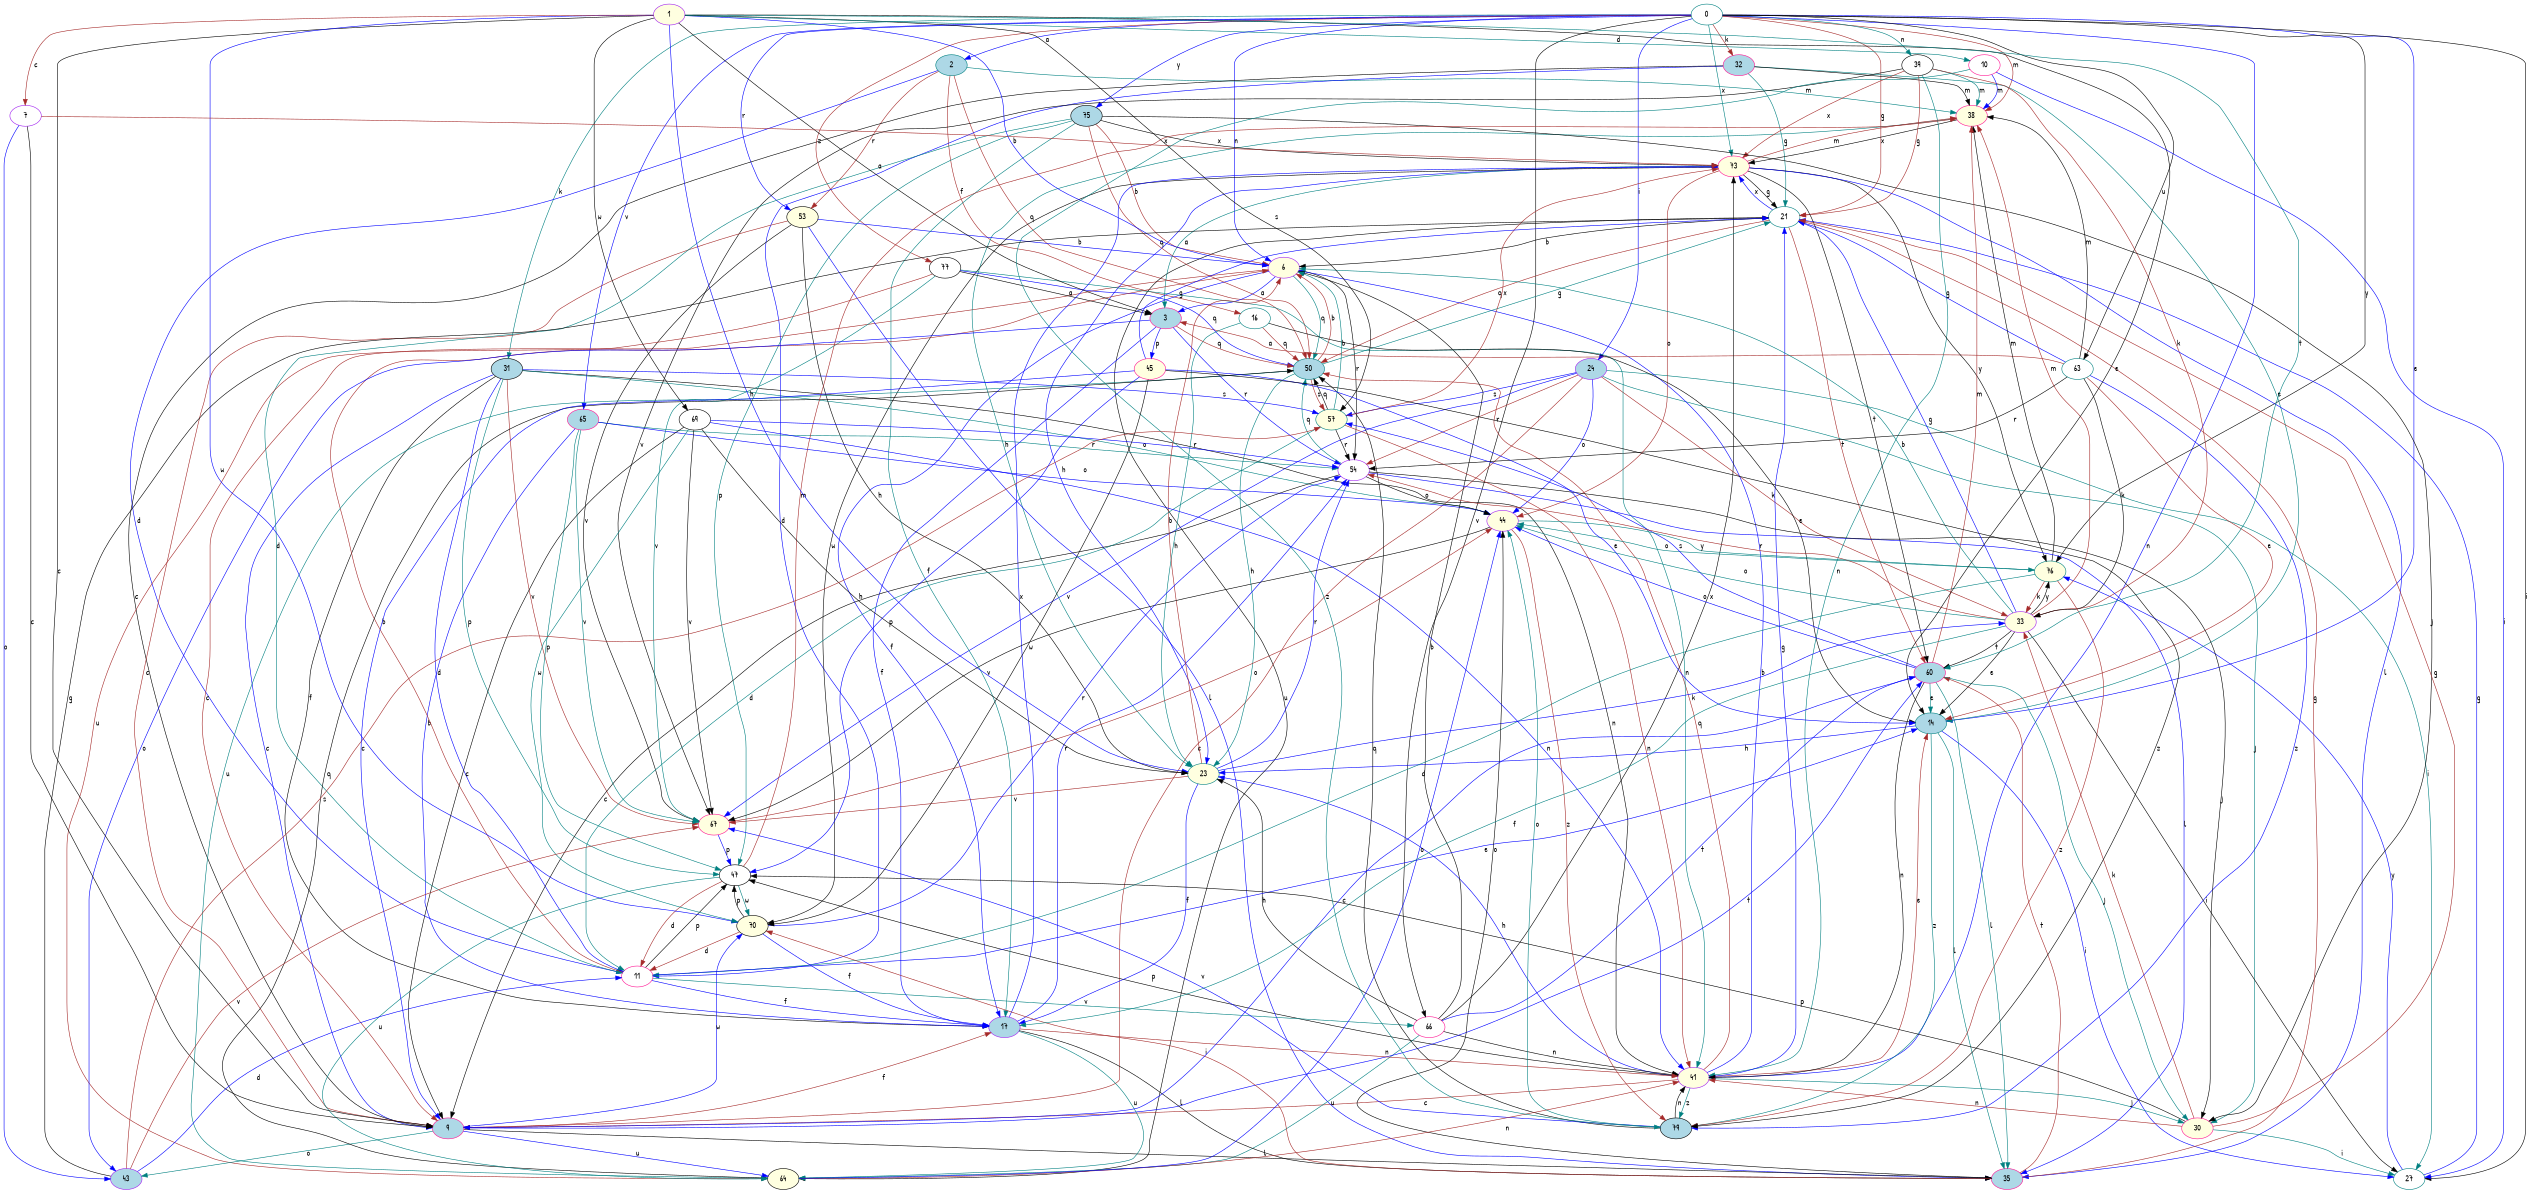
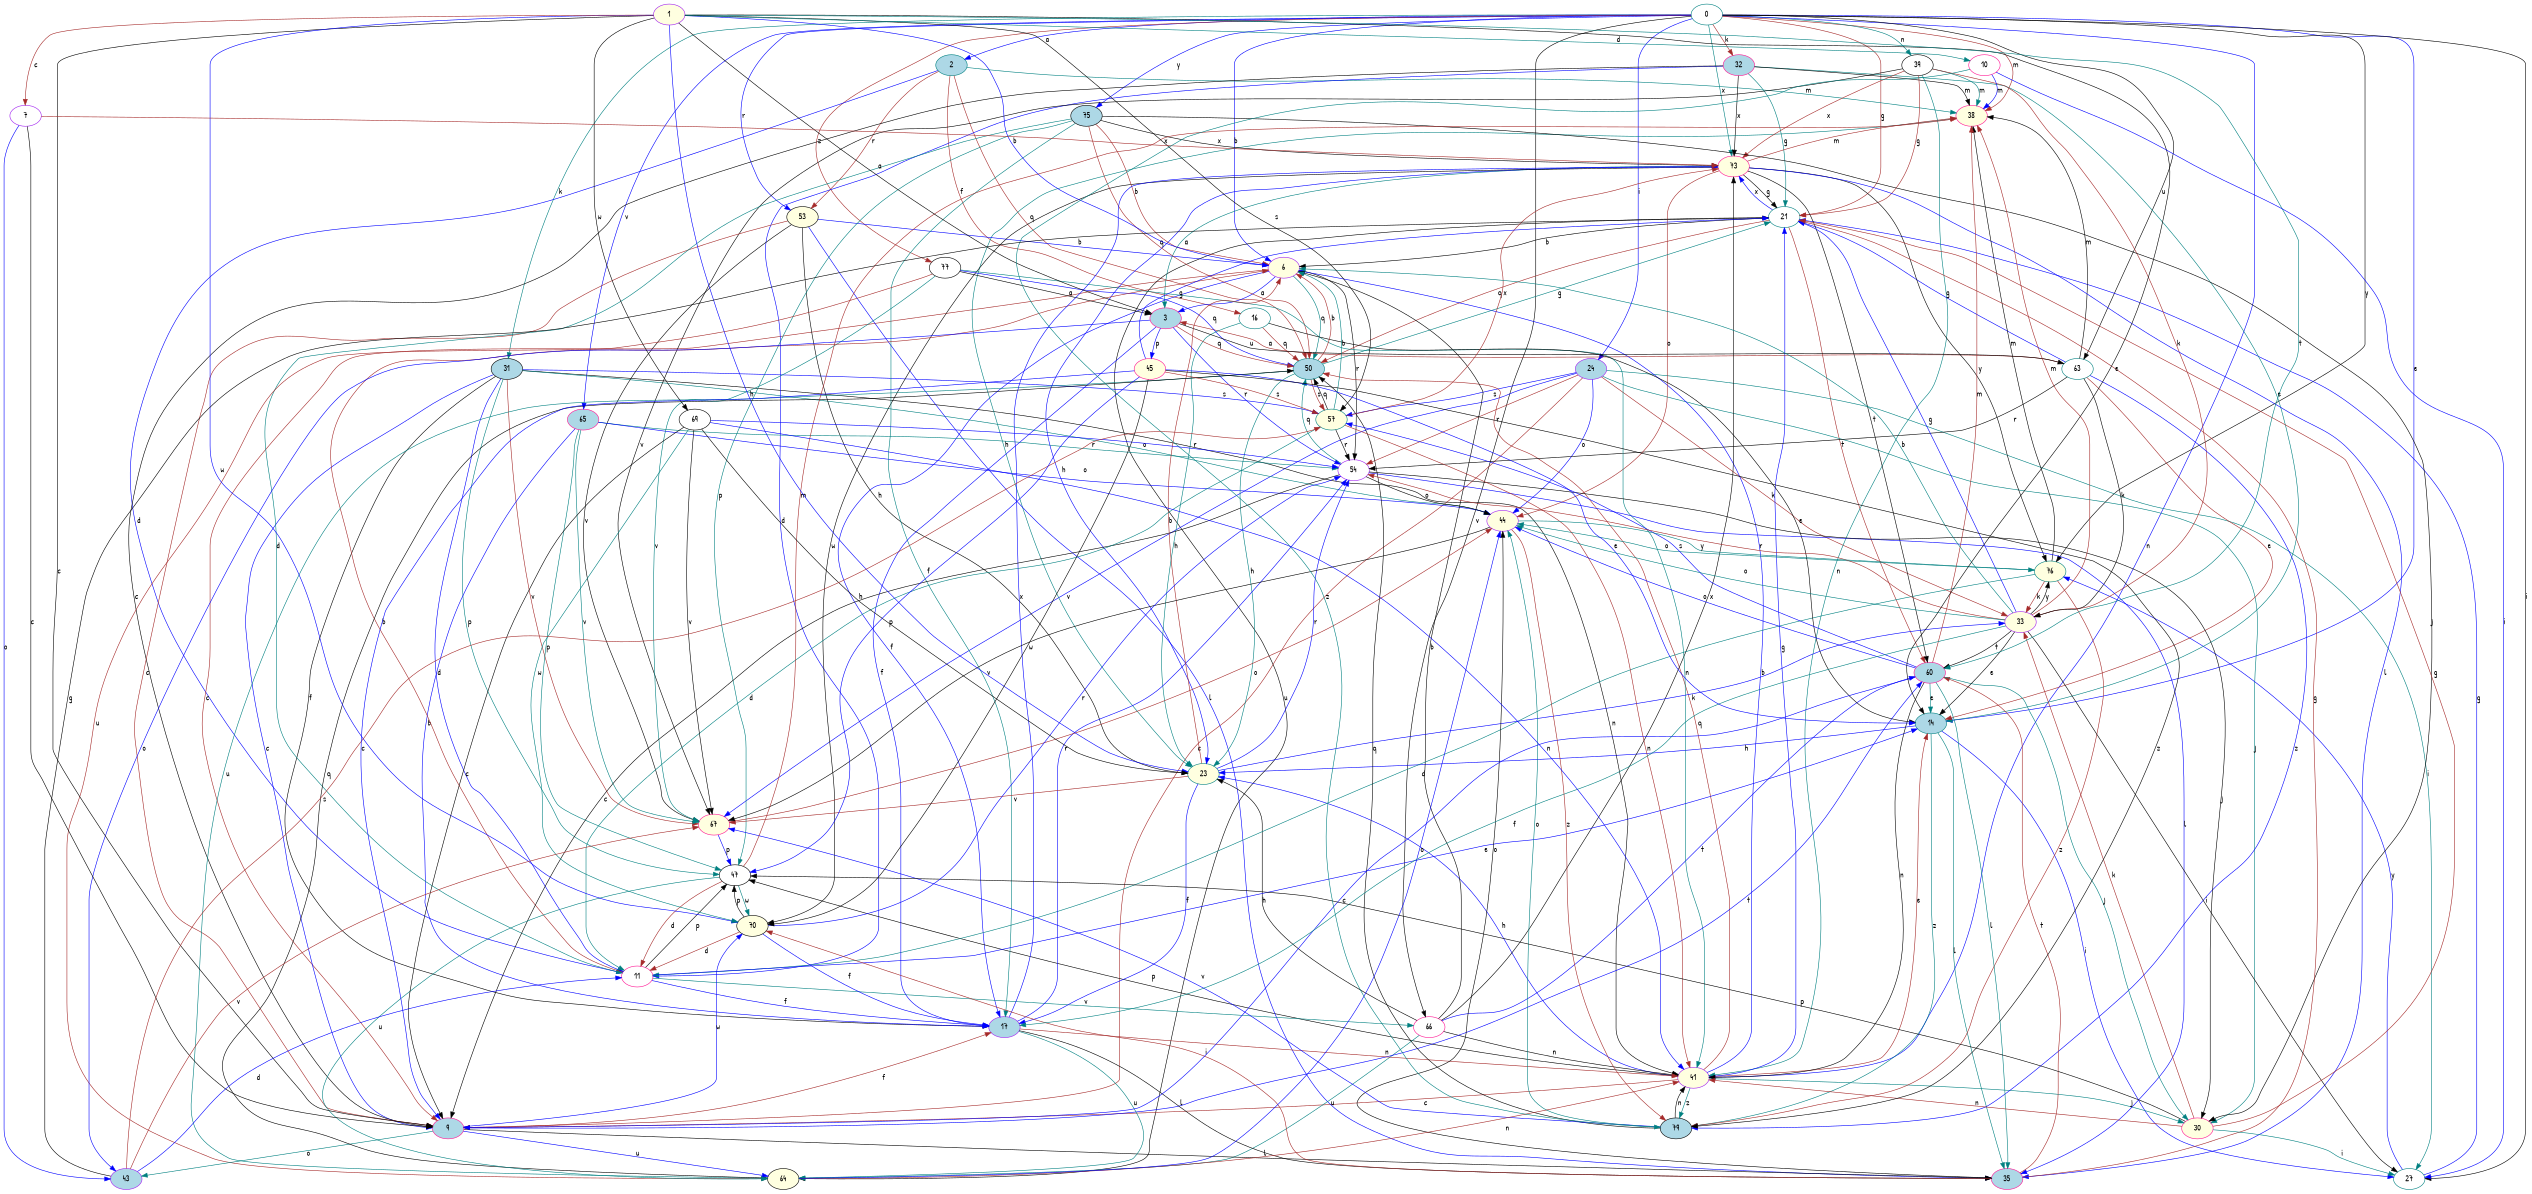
(1236, 141) -> (1236, 141)
(1856, 142) -> (1736, 113)
none -> (1617, 354)
none -> (1240, 388)
